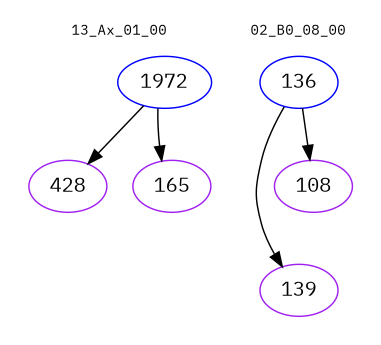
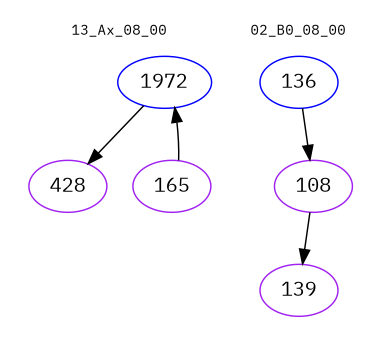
(120, 31) -> (120, 31)
(158, 127) -> (178, 141)
(258, 179) -> (307, 231)
